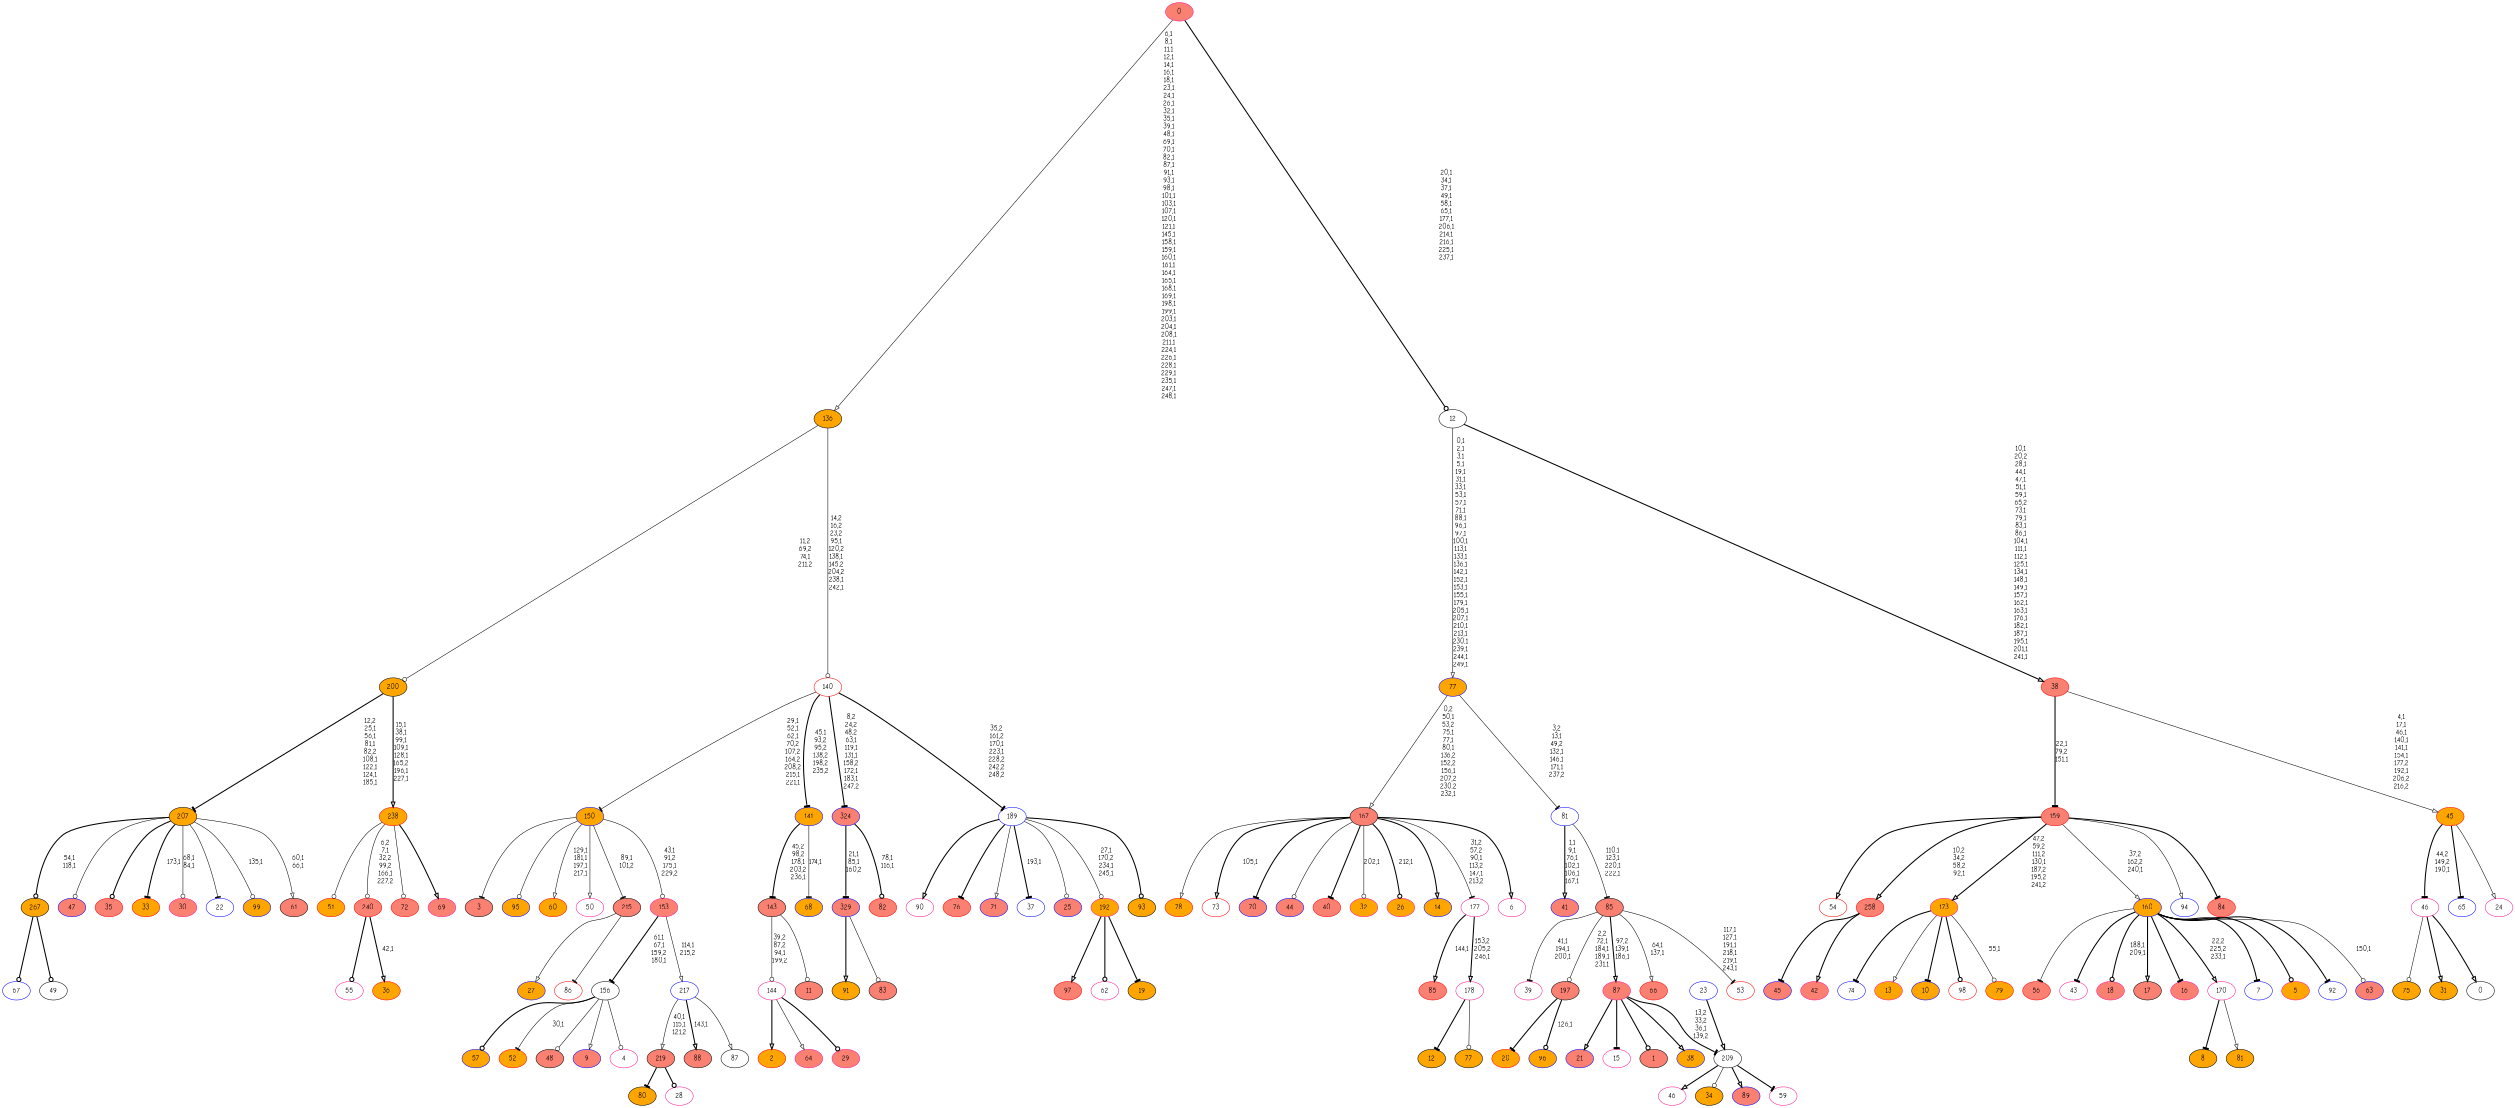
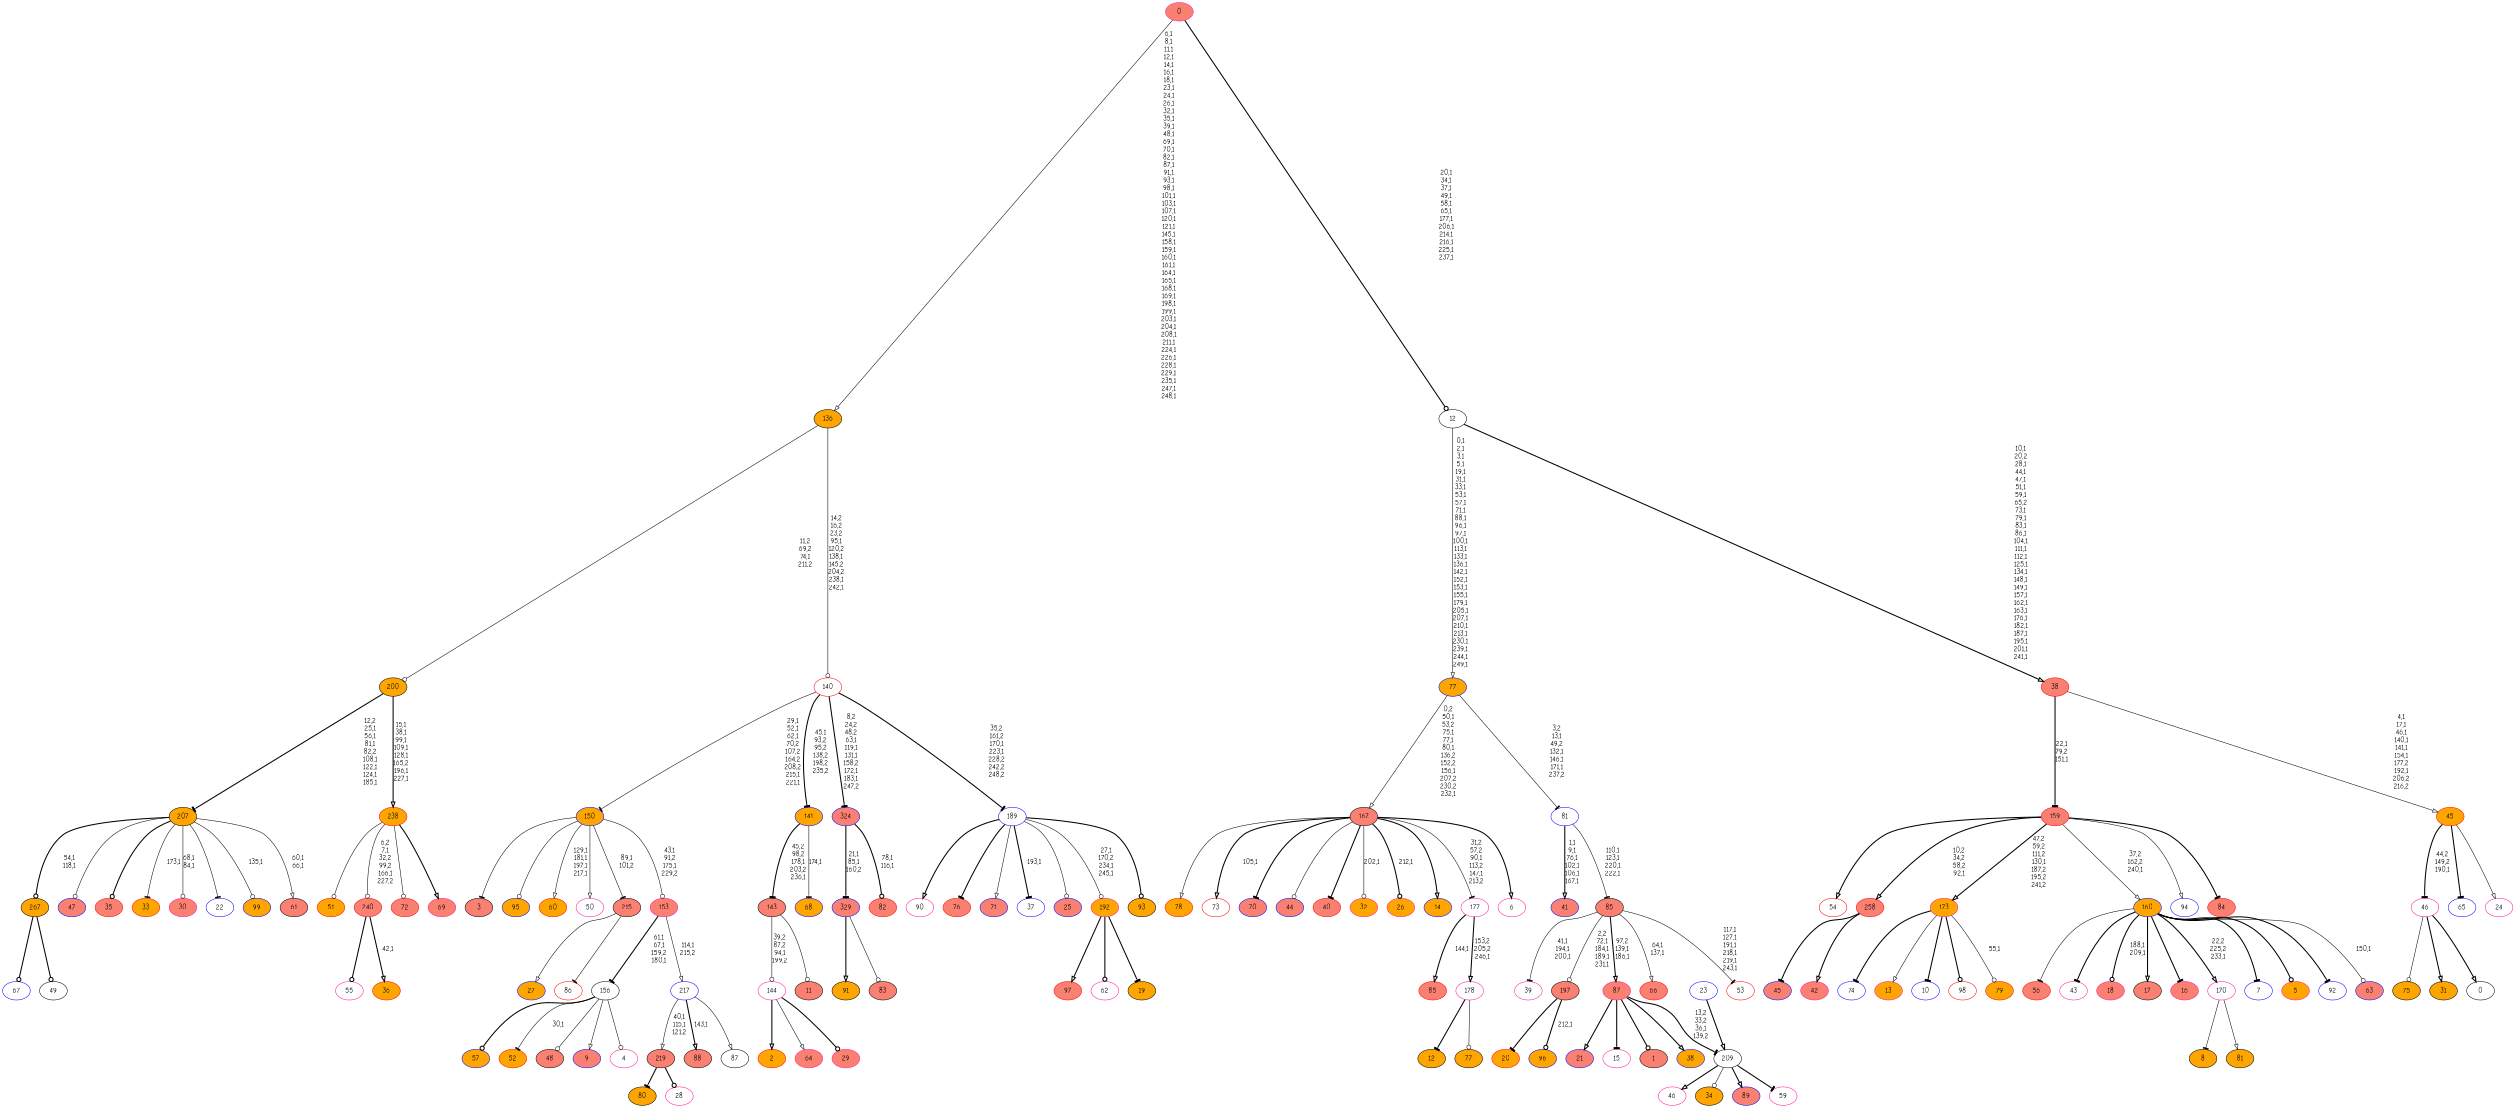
(157, 858) -> (157, 858)
(1926, 991) -> (1926, 991)
(2213, 1023) -> (2213, 1023)
(1565, 1025) -> (1565, 1025)
